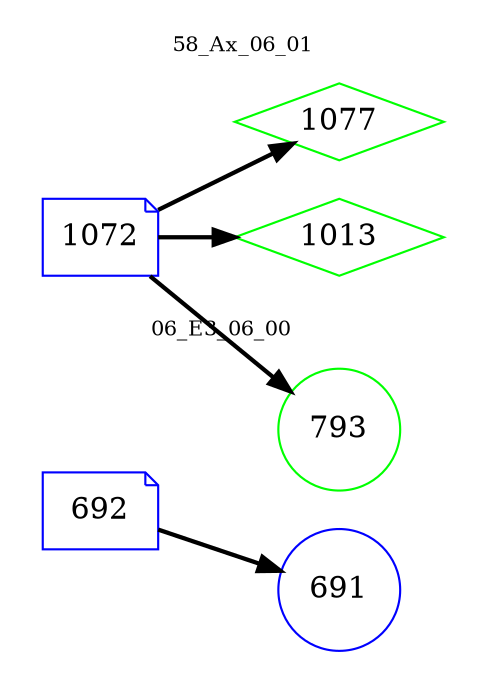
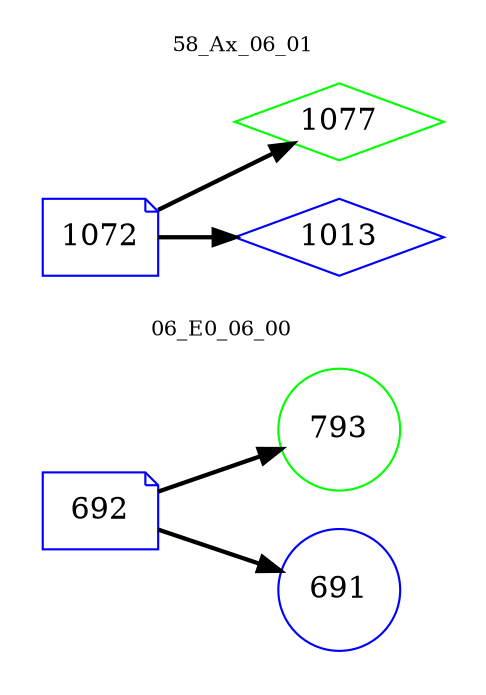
(339, 237) -> (339, 237)
(212, 327) -> (209, 474)
(222, 330) -> (222, 330)
